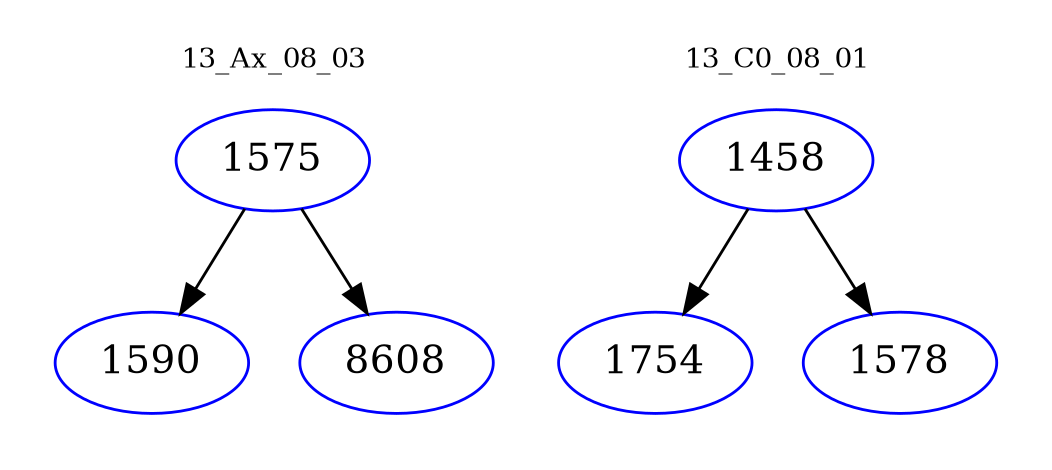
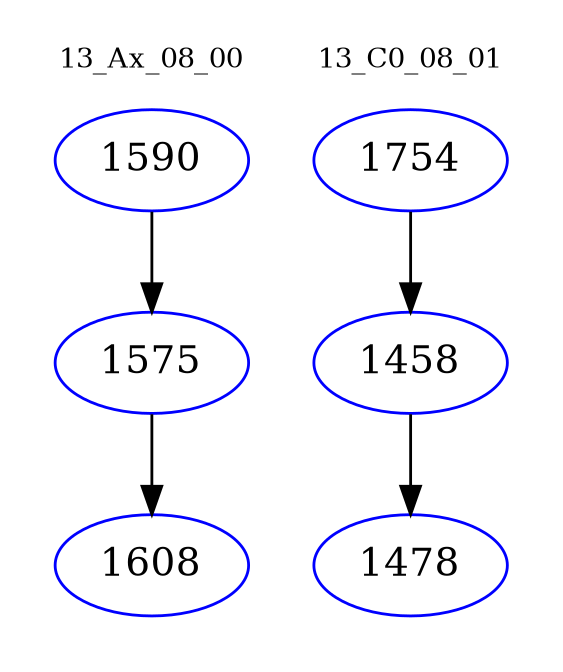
(274, 60) -> (152, 60)
(220, 249) -> (152, 248)
(724, 249) -> (411, 248)
(397, 363) -> (152, 565)
(900, 363) -> (411, 565)
